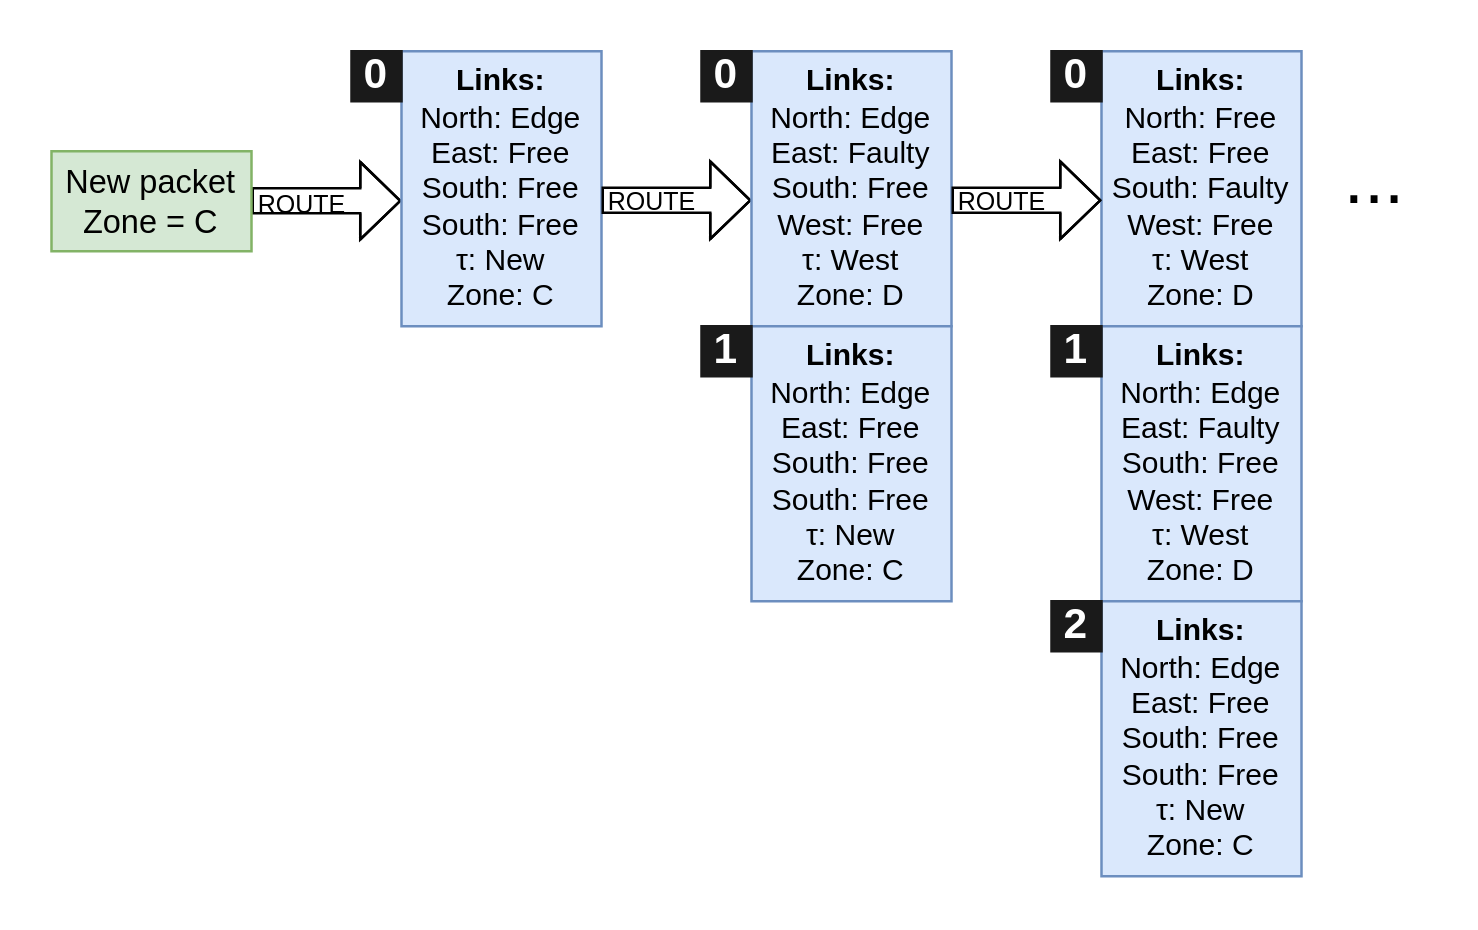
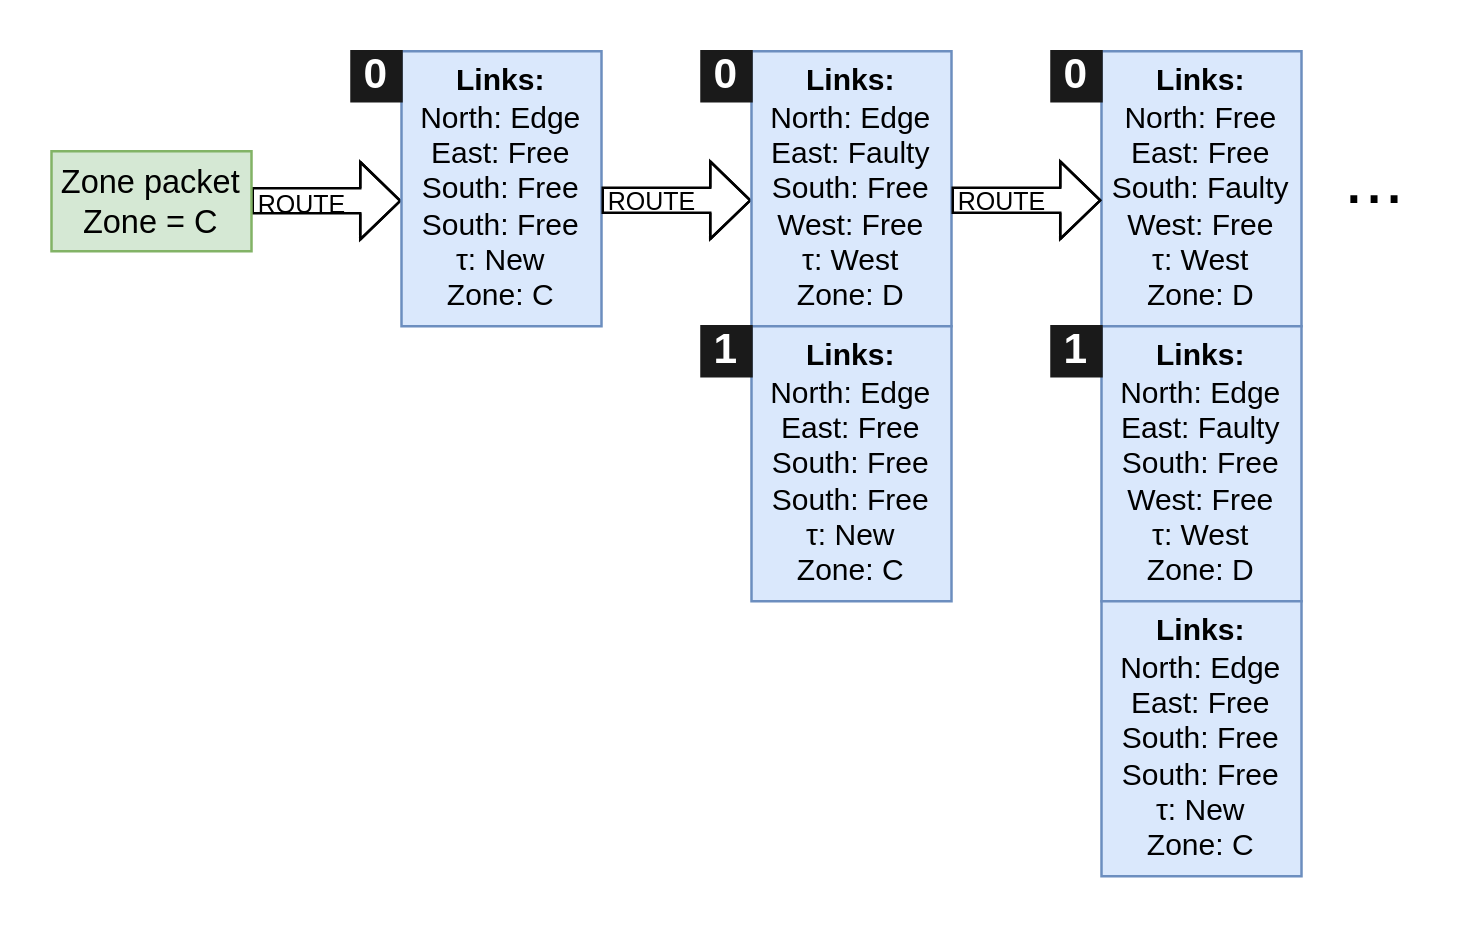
(151, 201) -> (151, 201)
(1076, 626) -> none
